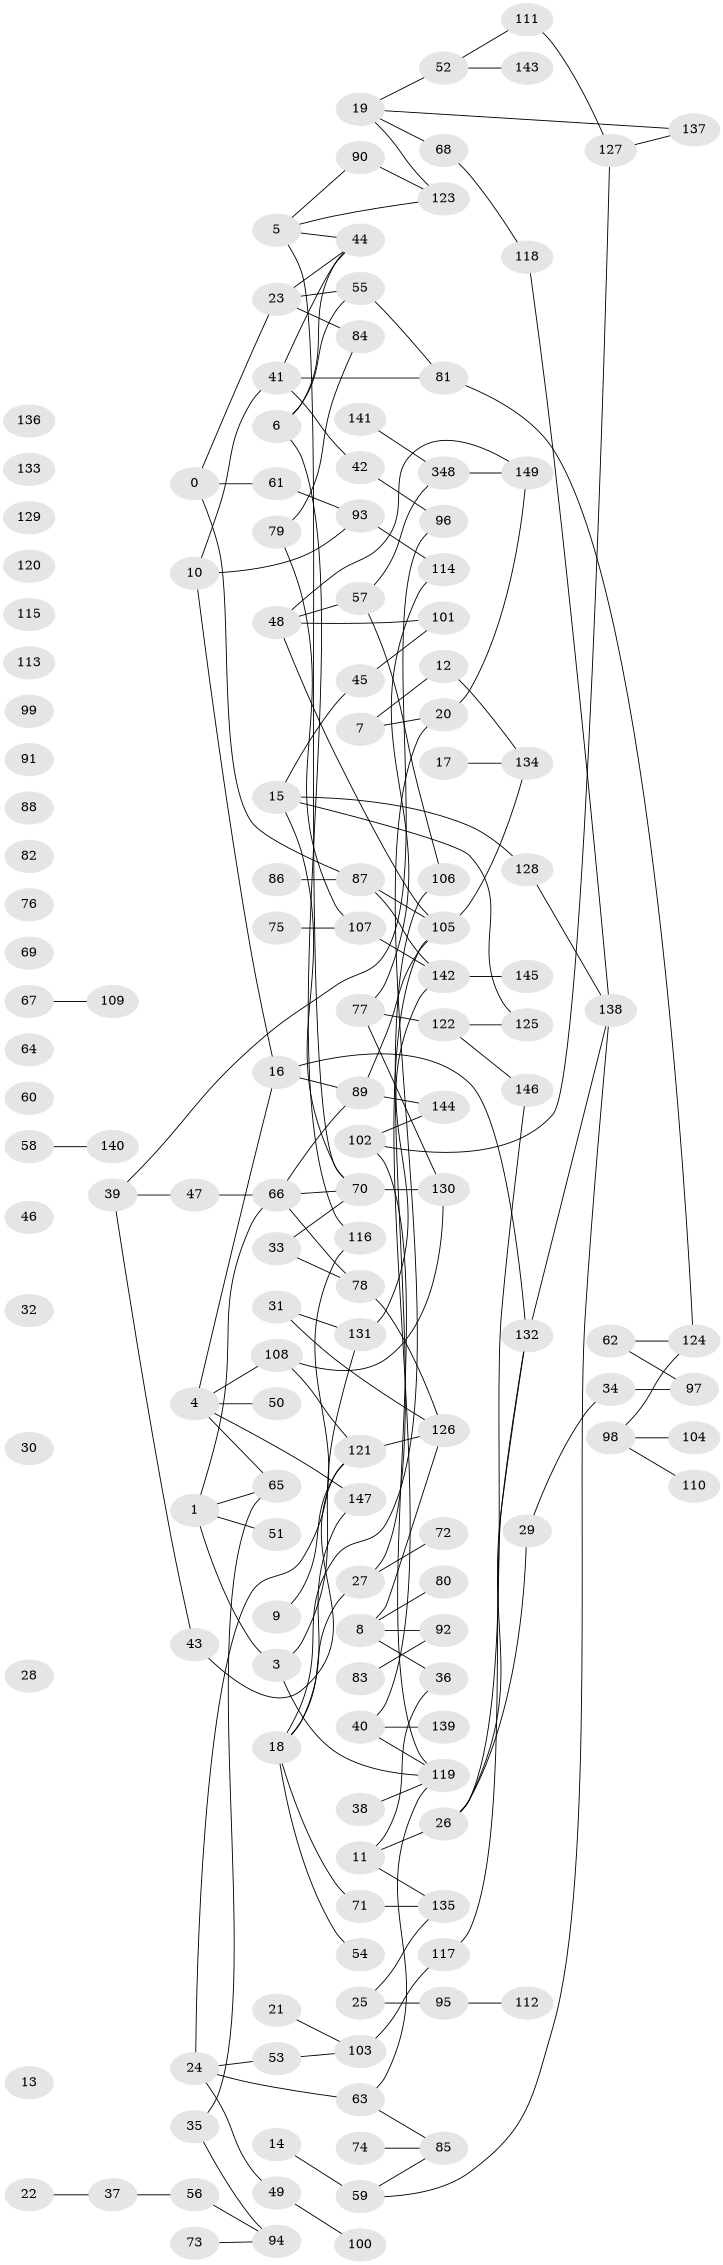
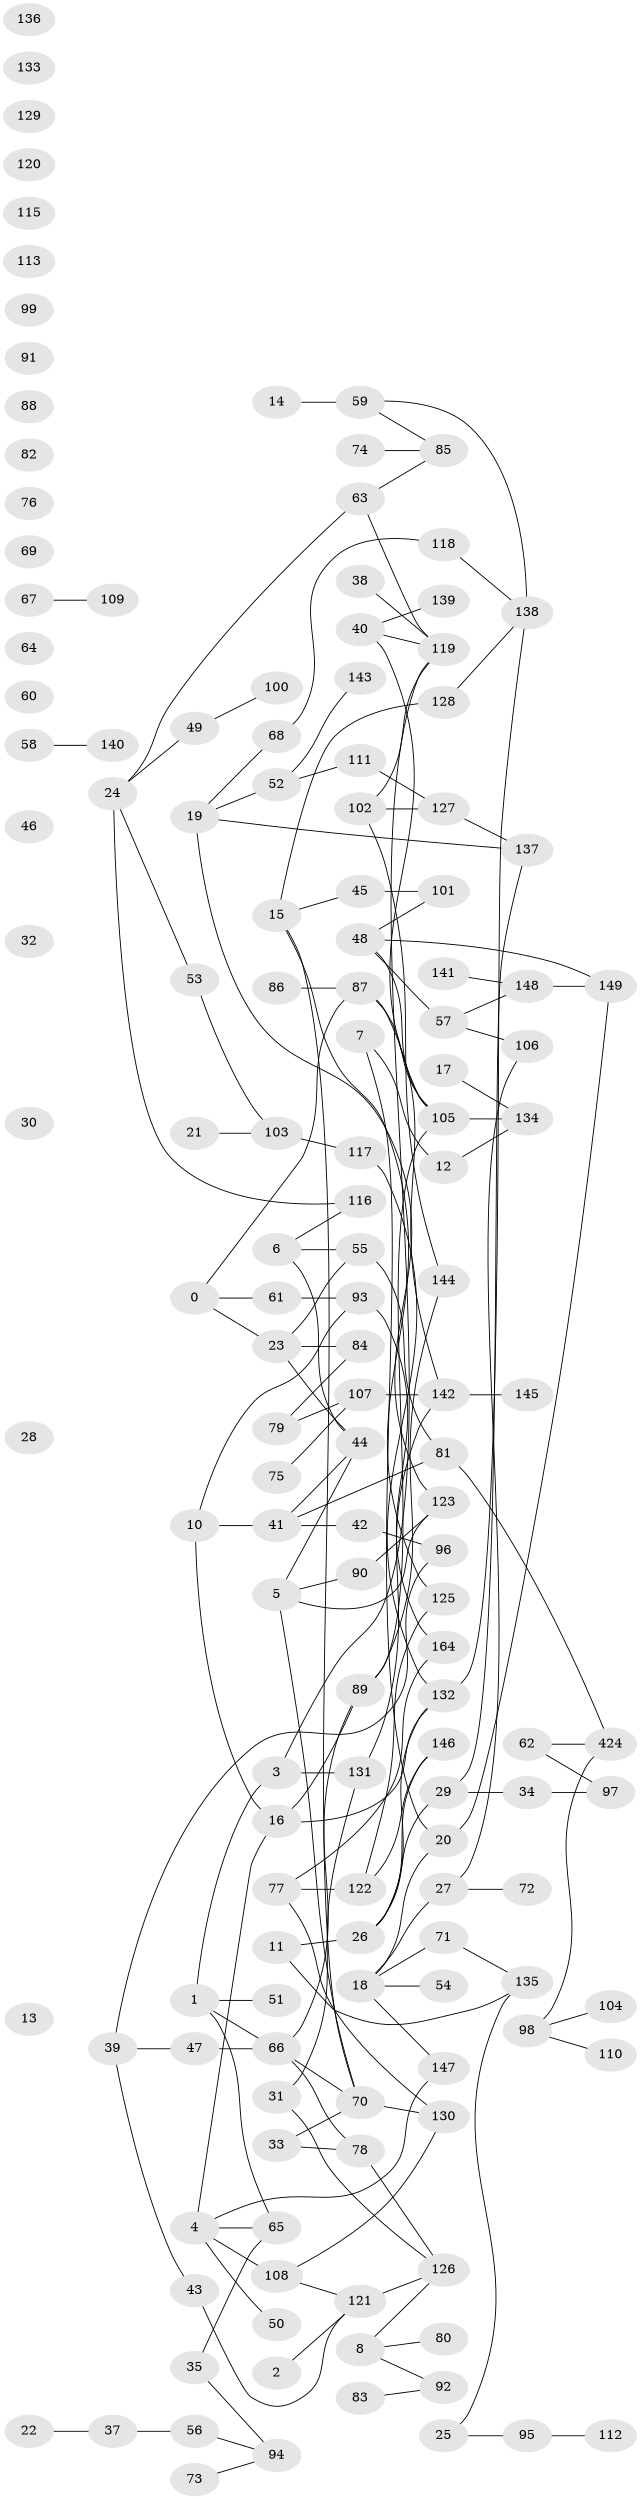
(444, 473) -> (527, 986)
(444, 570) -> (444, 1647)
none -> (495, 1324)
(694, 1341) -> (611, 1744)
(277, 1617) -> (277, 2373)
(444, 1679) -> none
